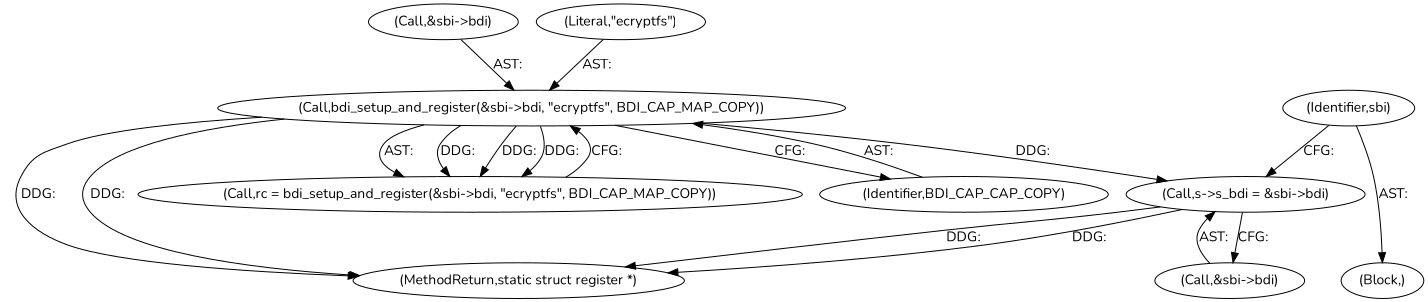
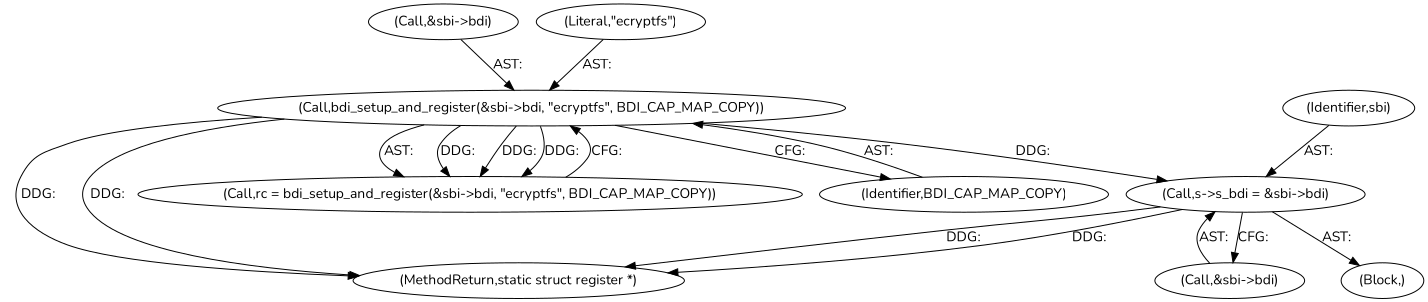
(1321, 151) -> (1321, 151)
(1376, 188) -> (1312, 236)
(964, 194) -> (964, 194)
